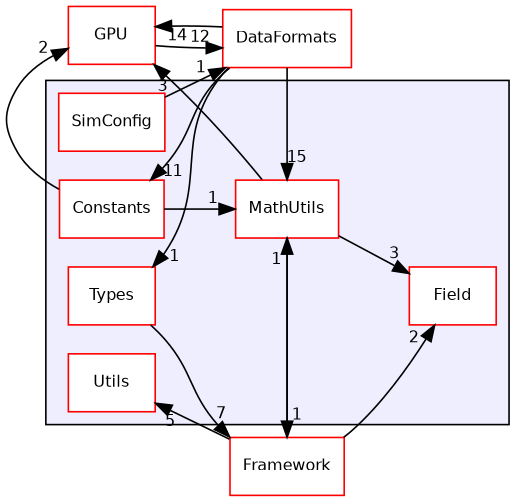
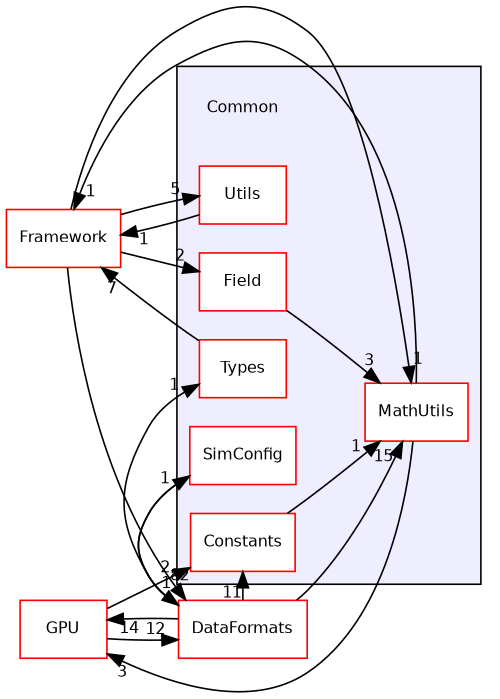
none -> (243, 108)
(7, 124) -> (141, 592)
none -> (167, 224)
(367, 251) -> (327, 341)
none -> (102, 434)
none -> (138, 546)
